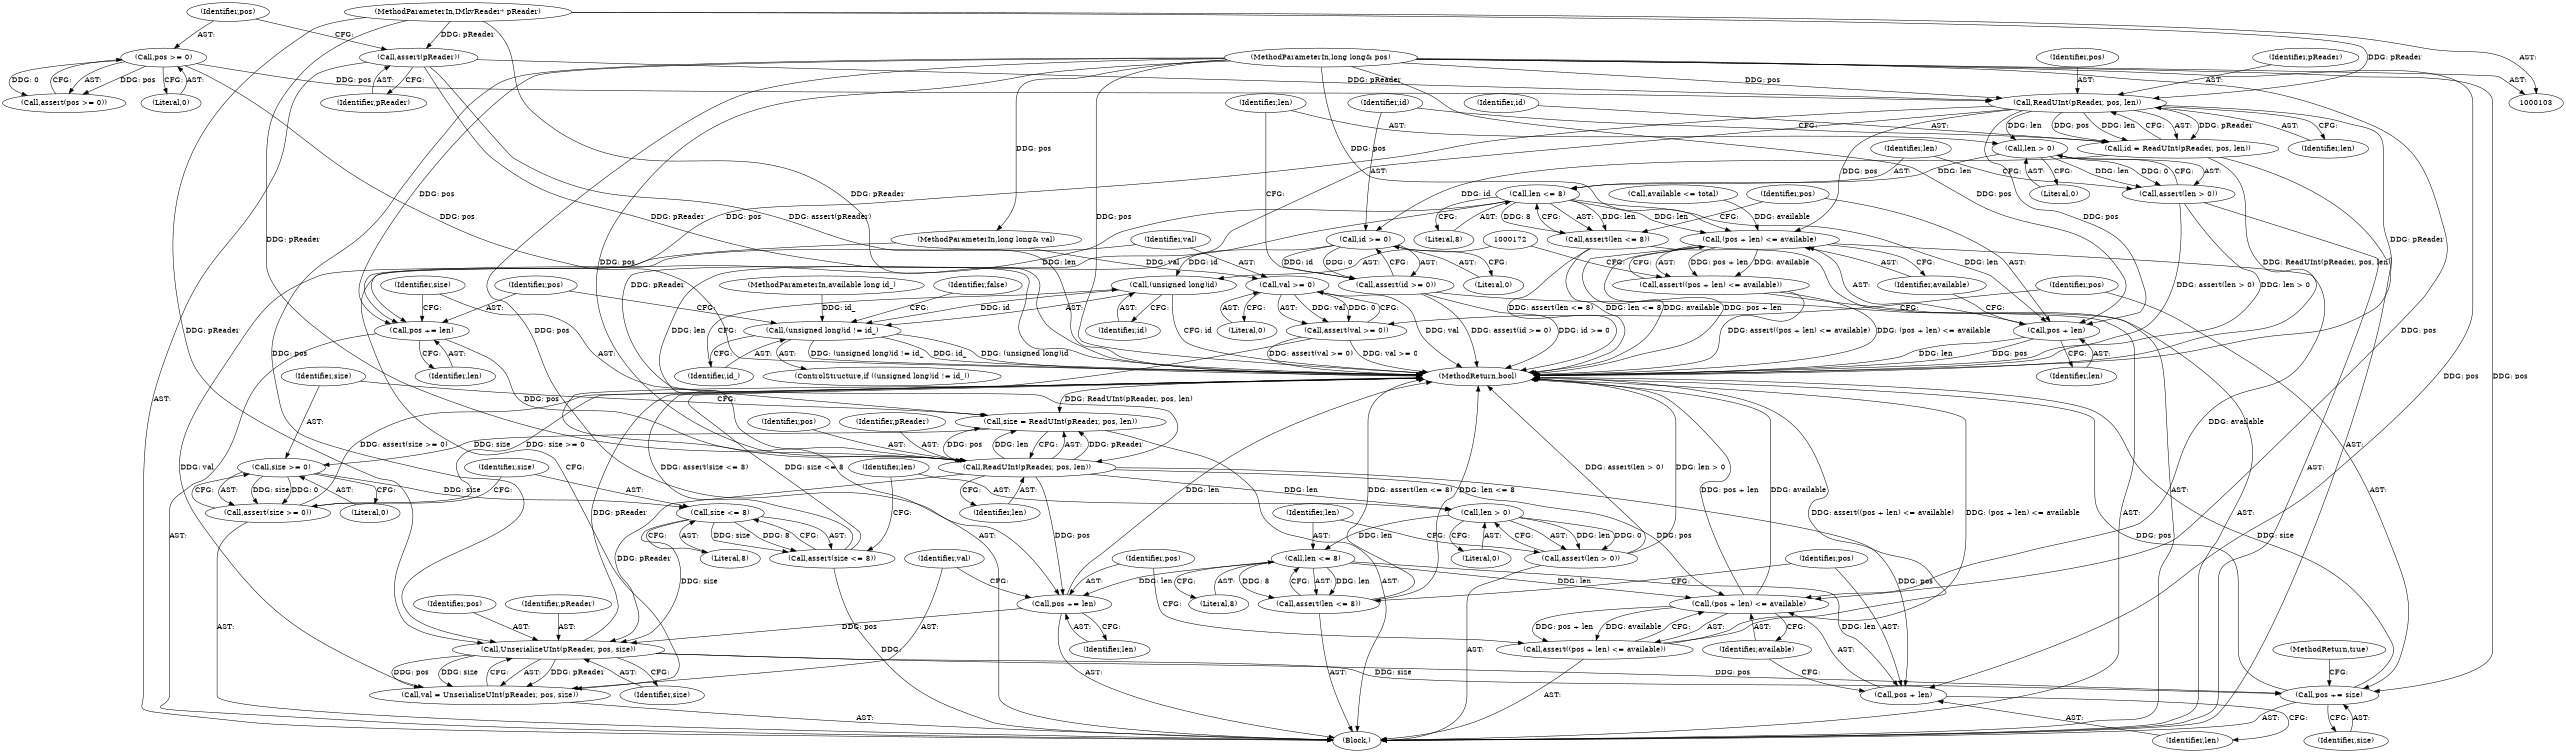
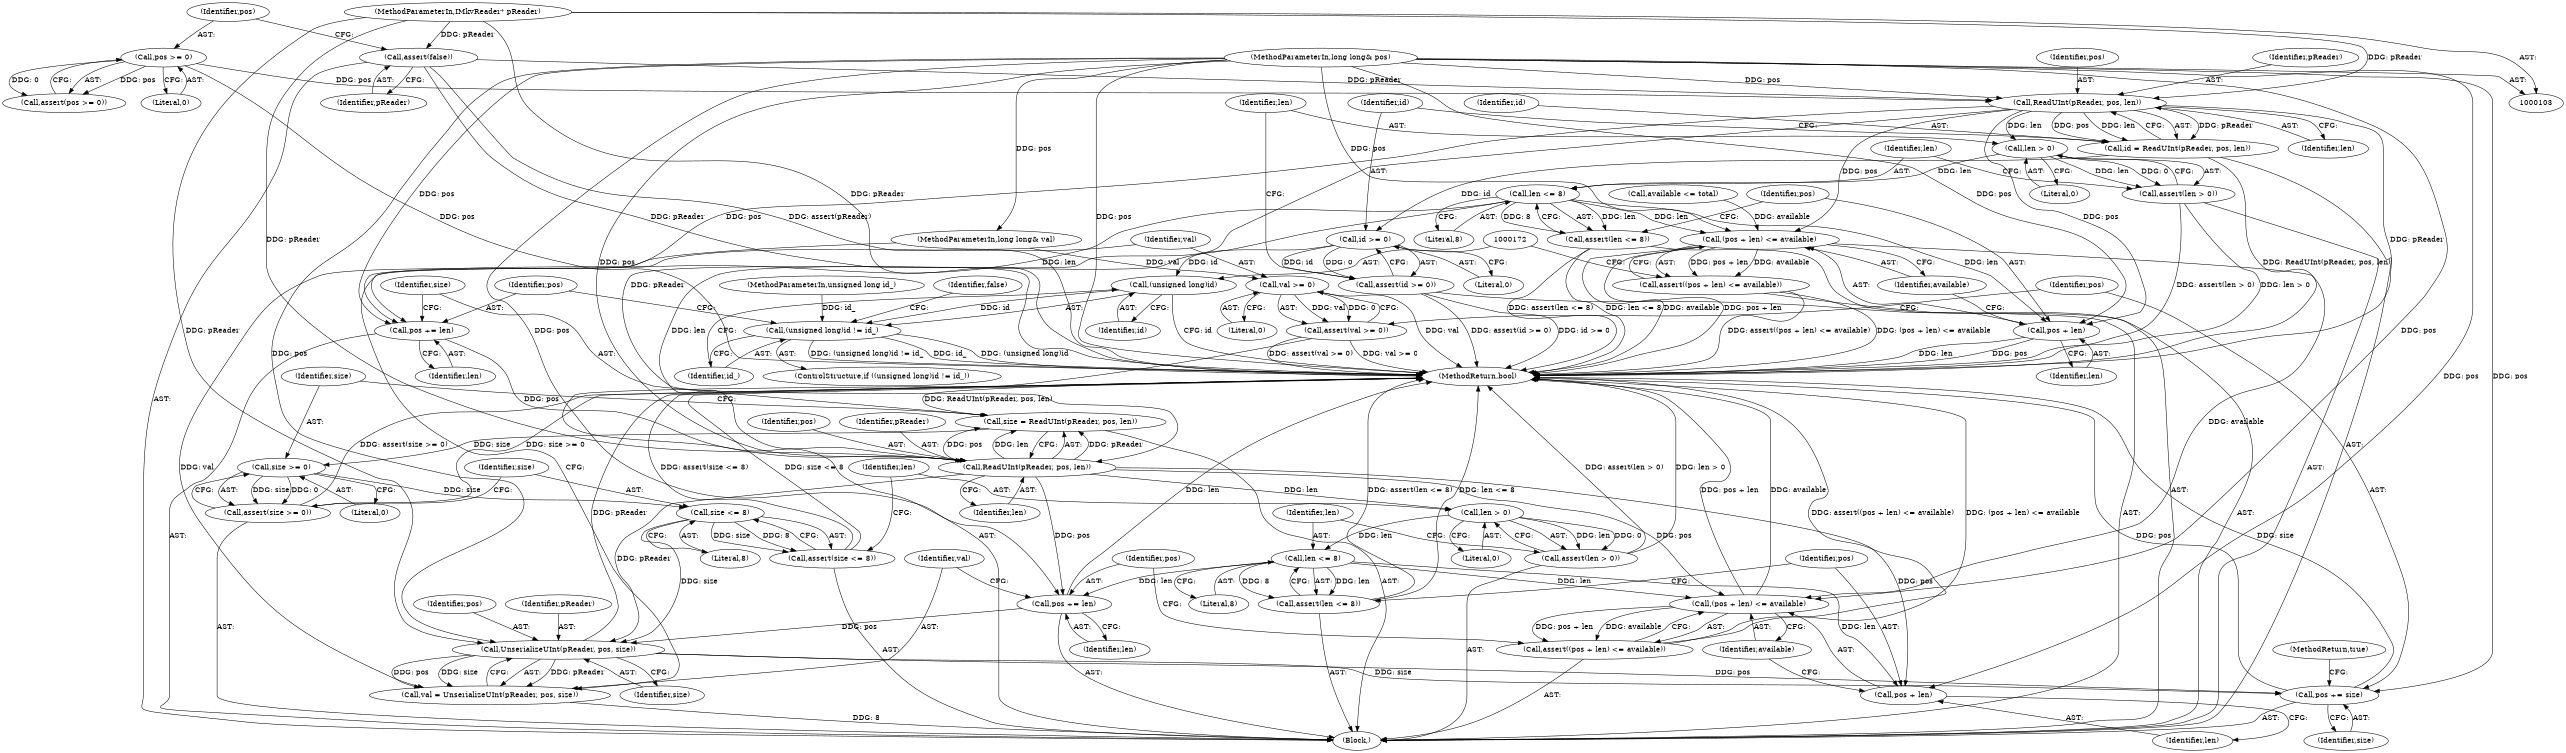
(419, 58) -> (419, 58)
(822, 285) -> (822, 285)
(1236, 382) -> (1135, 384)
(893, 650) -> (893, 650)
(866, 718) -> (866, 718)
